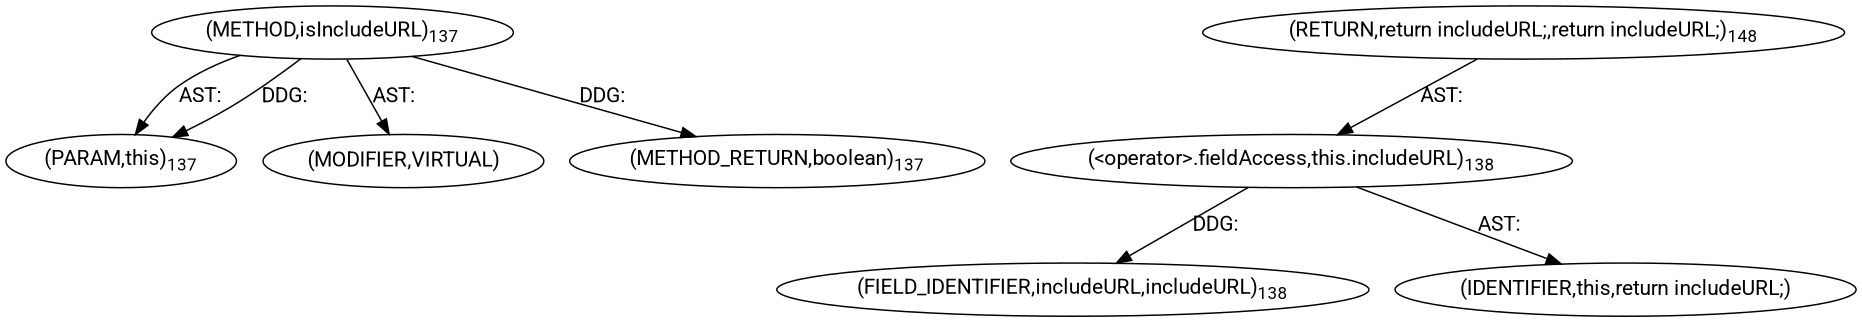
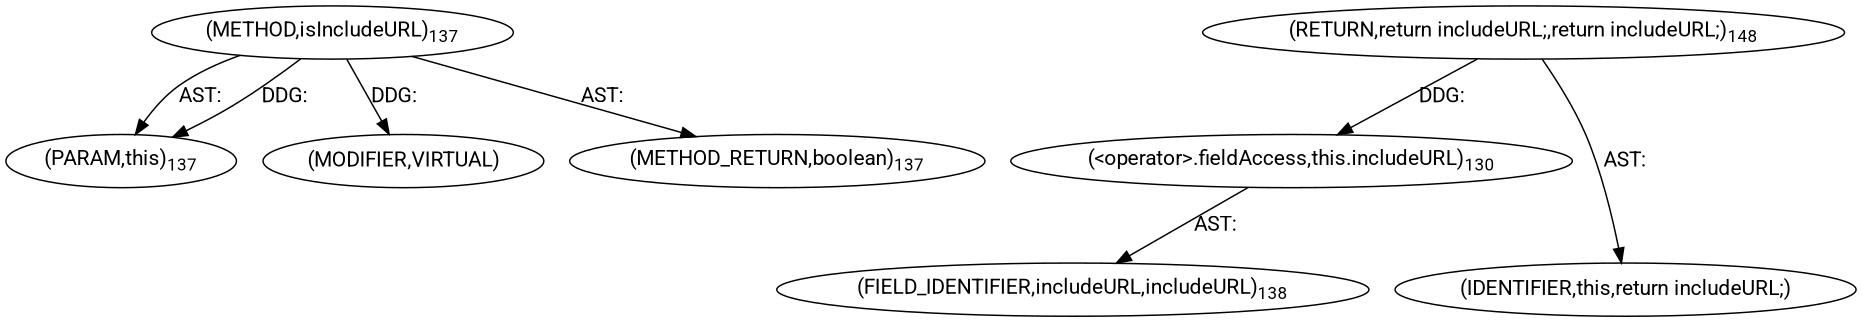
(398, 97) -> (398, 97)
(606, 97) -> (606, 97)
(1445, 97) -> (1445, 97)
(1480, 159) -> (1480, 159)
(1452, 223) -> (1591, 149)
(1219, 225) -> (1219, 225)
